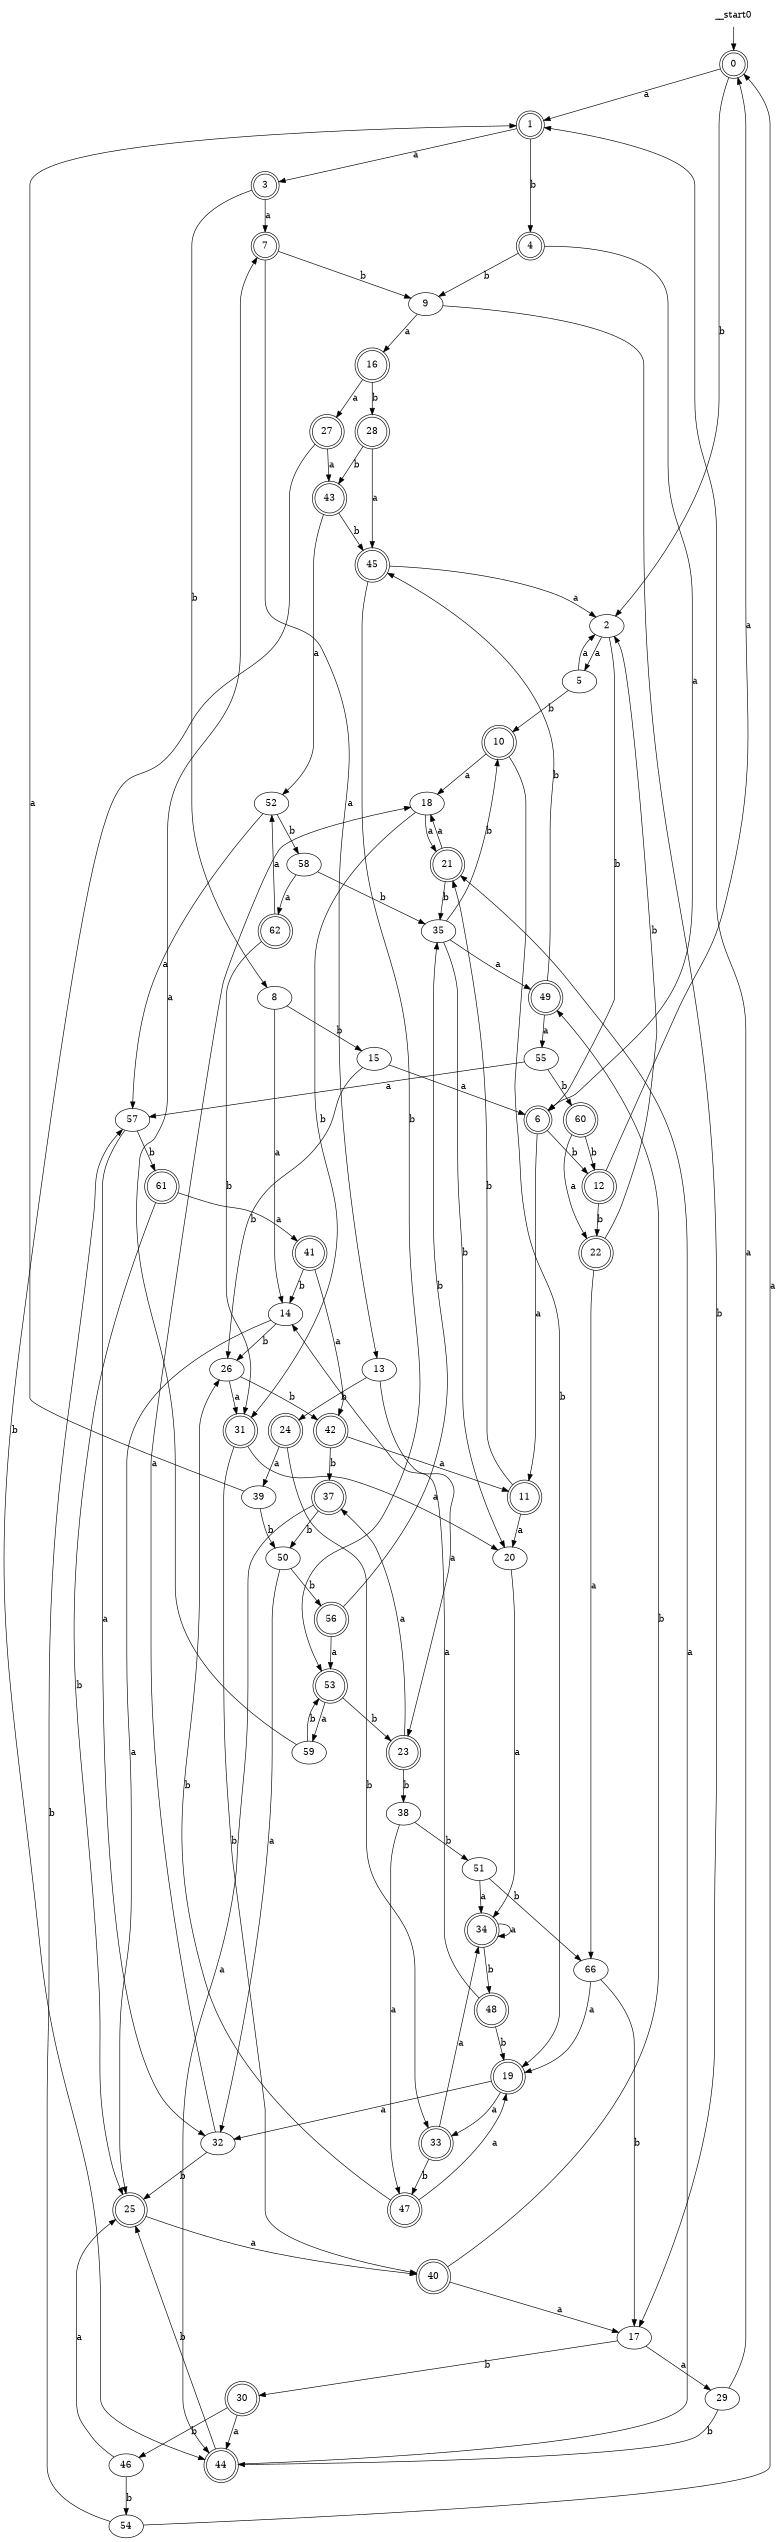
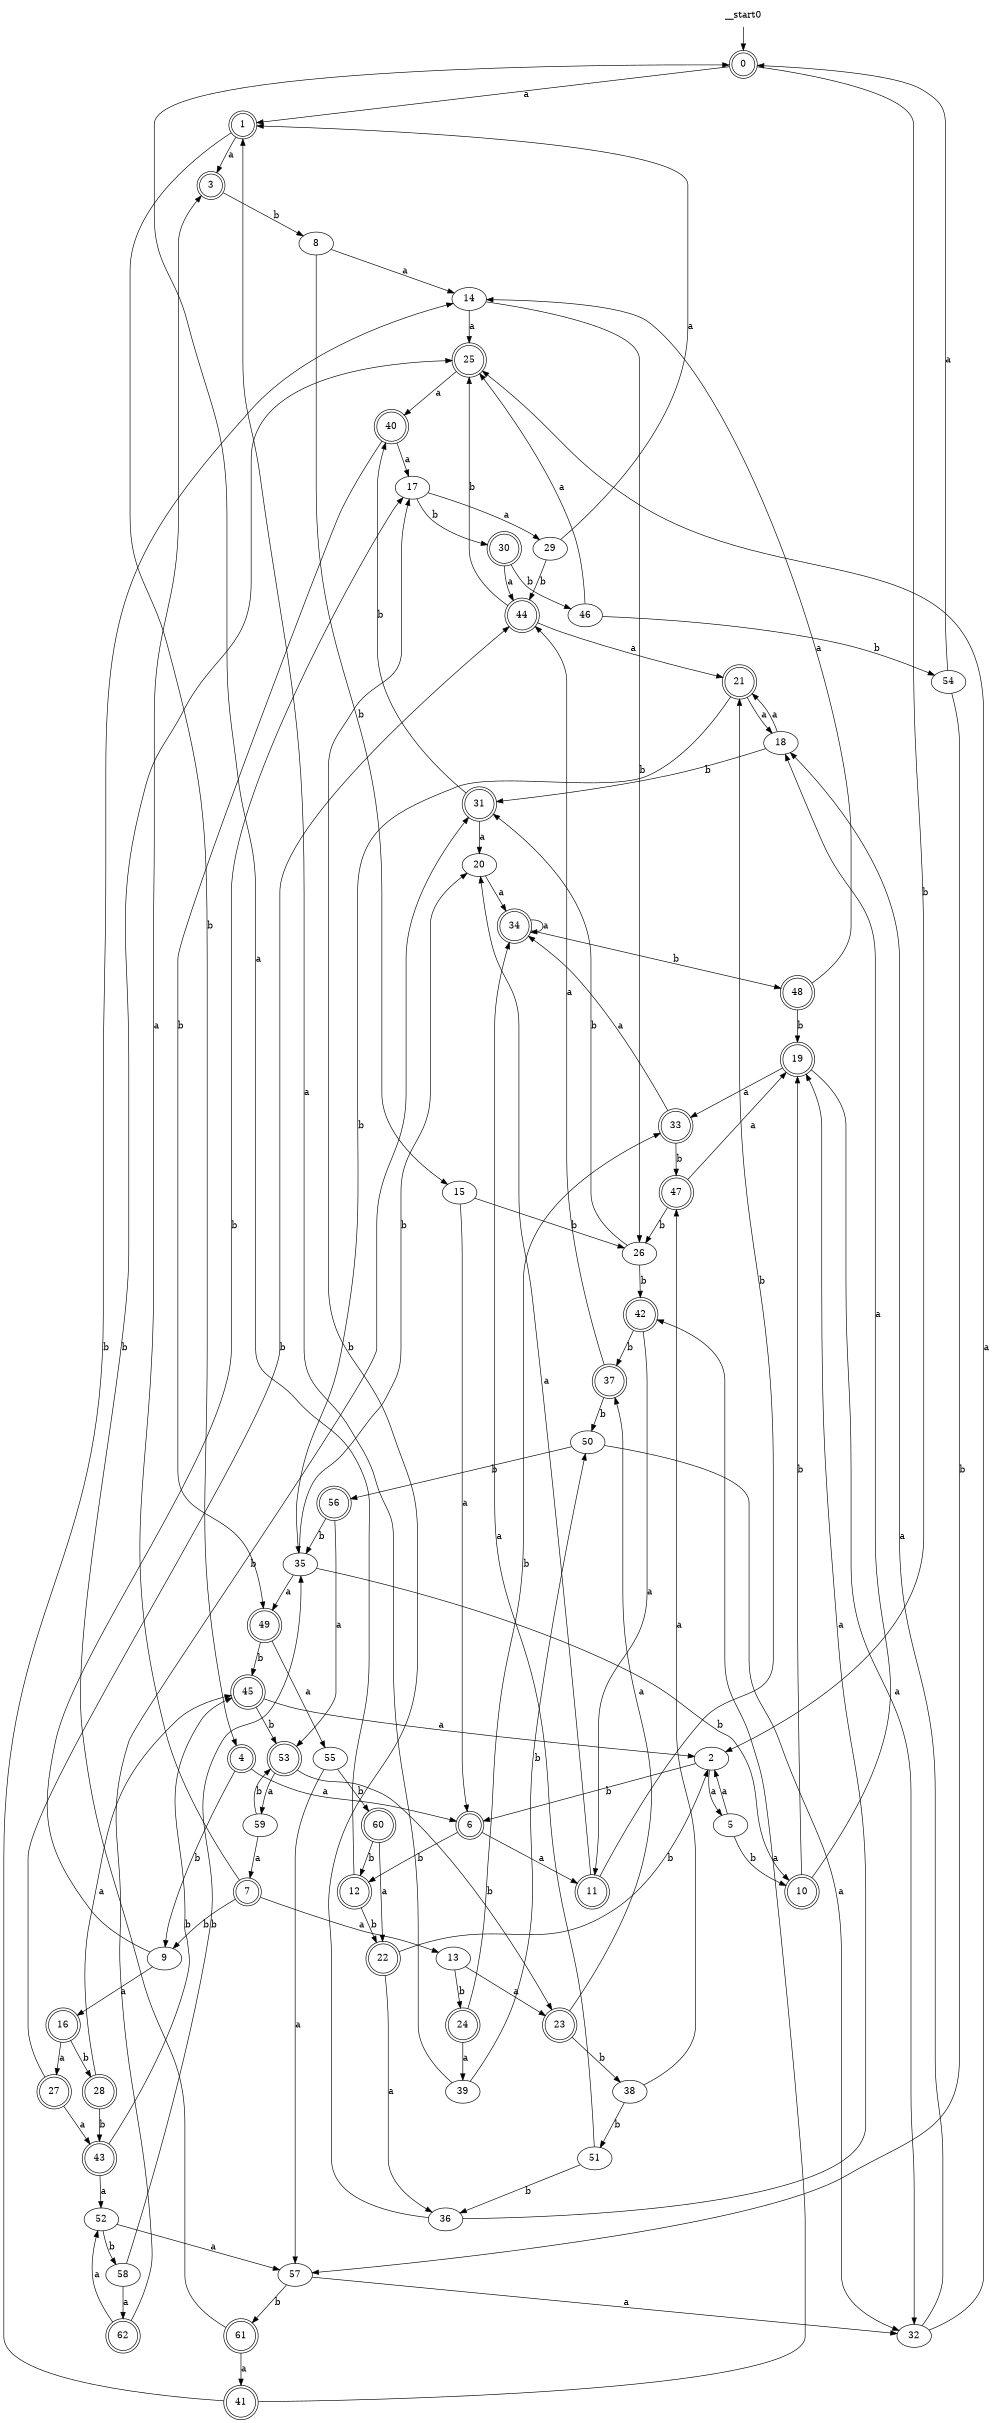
(265, 213) -> (154, 1048)
(237, 1397) -> (594, 1026)
(591, 1970) -> (446, 2219)
(183, 2177) -> (987, 1348)
